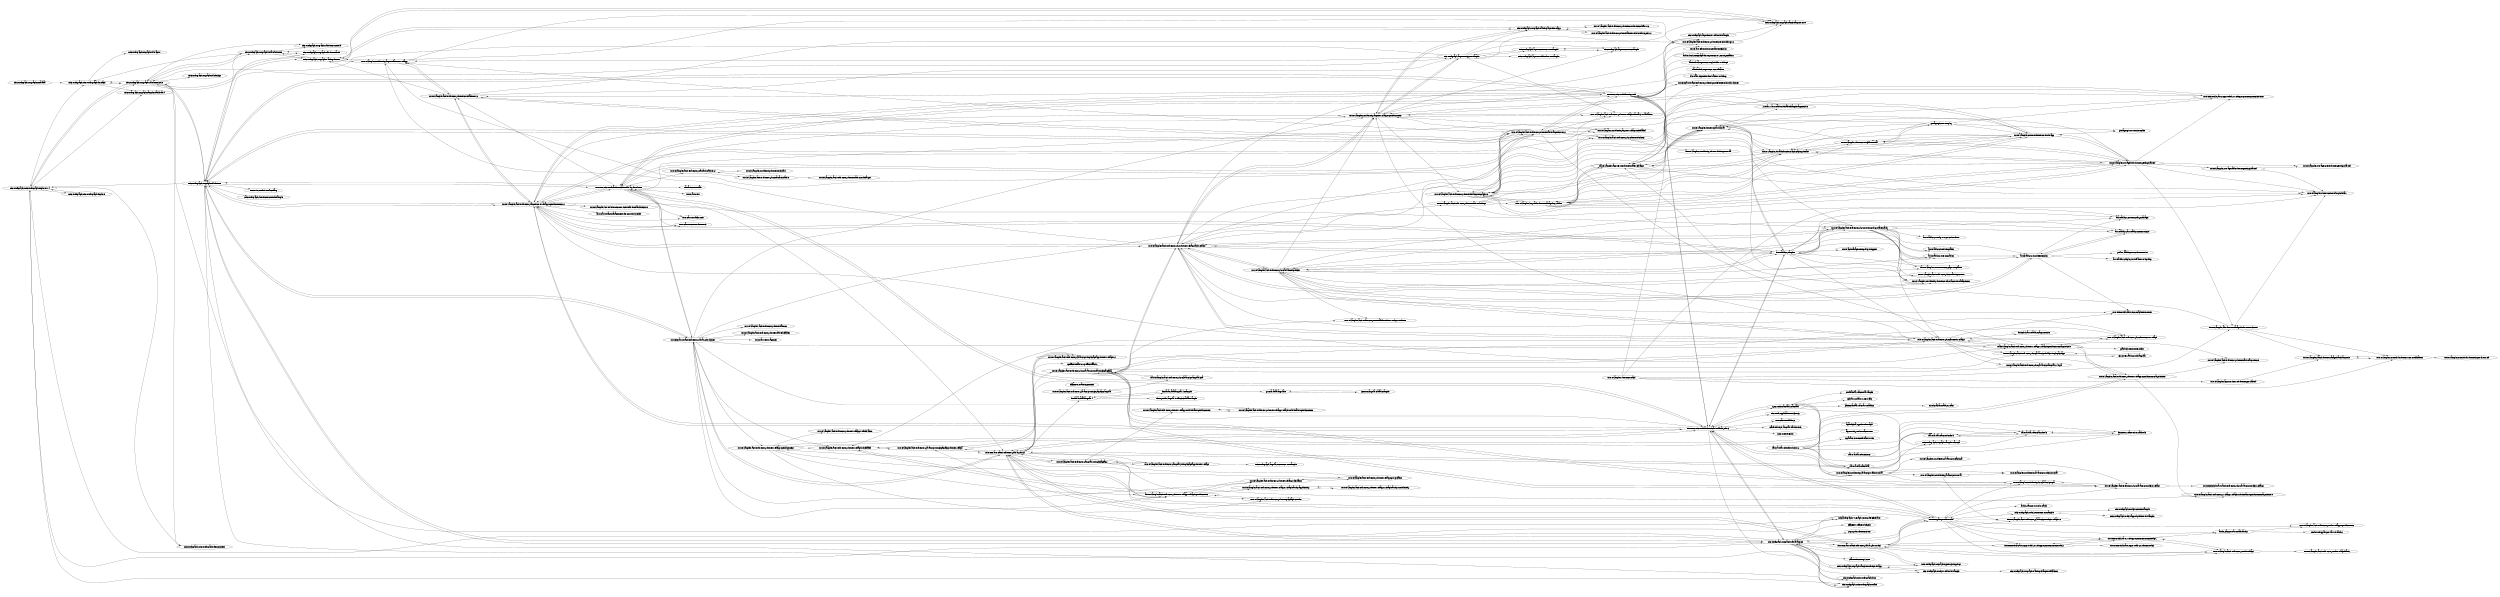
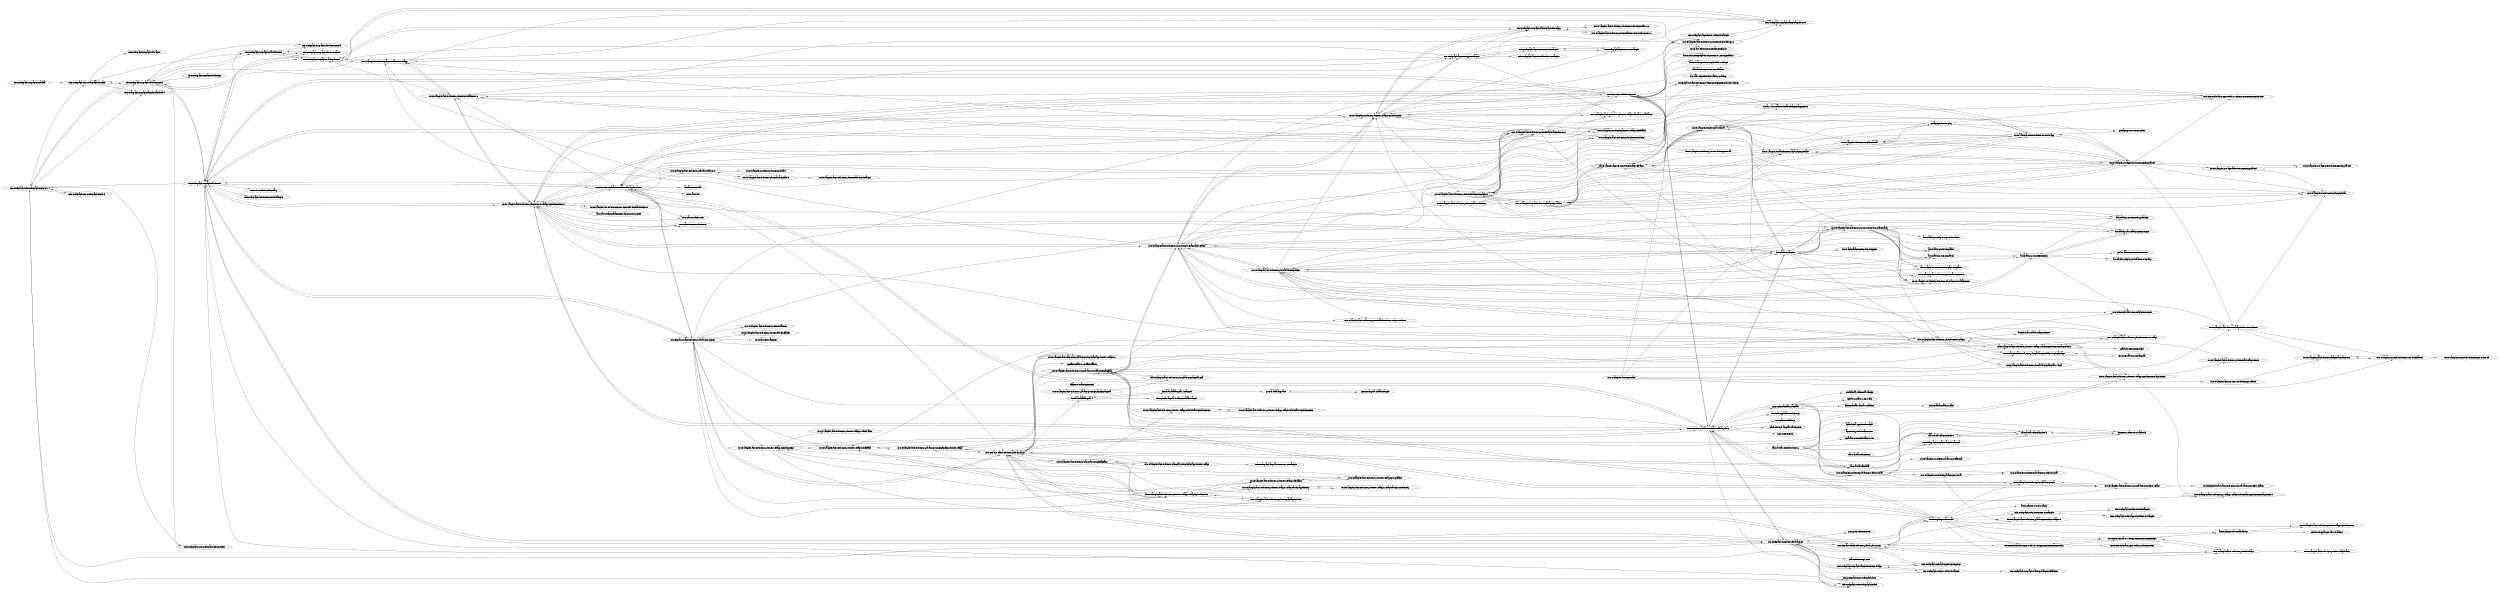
(1859, 518) -> none
(1859, 525) -> none
